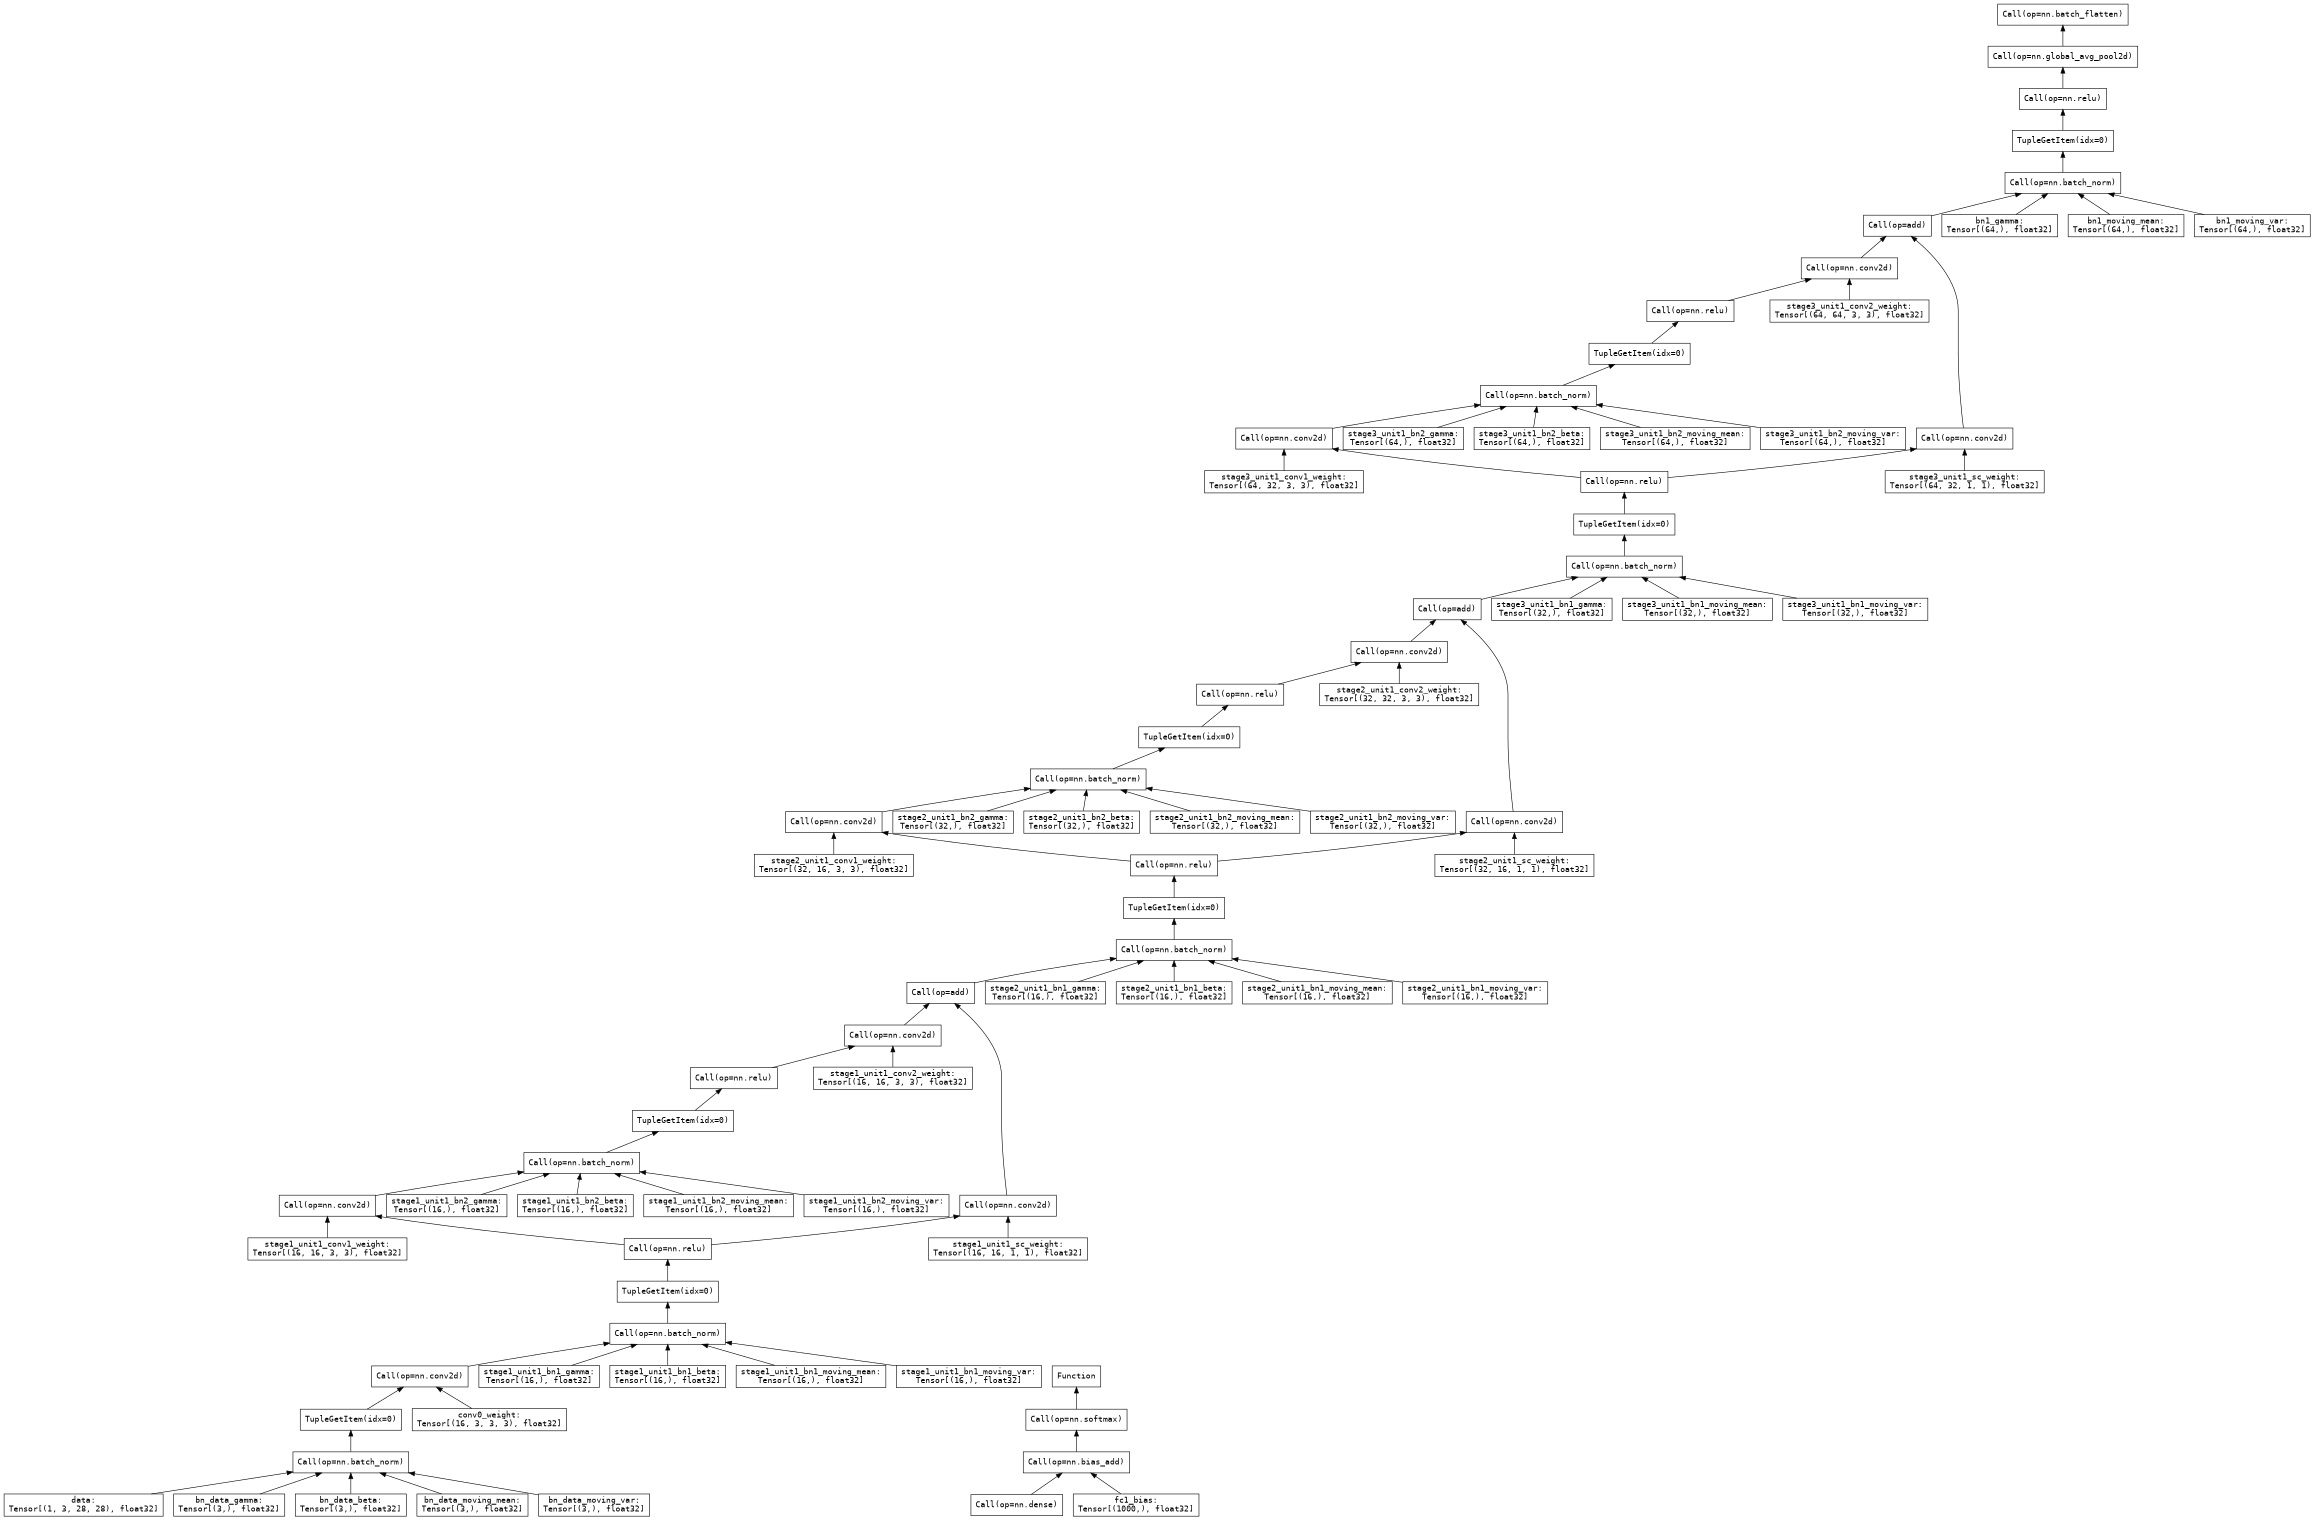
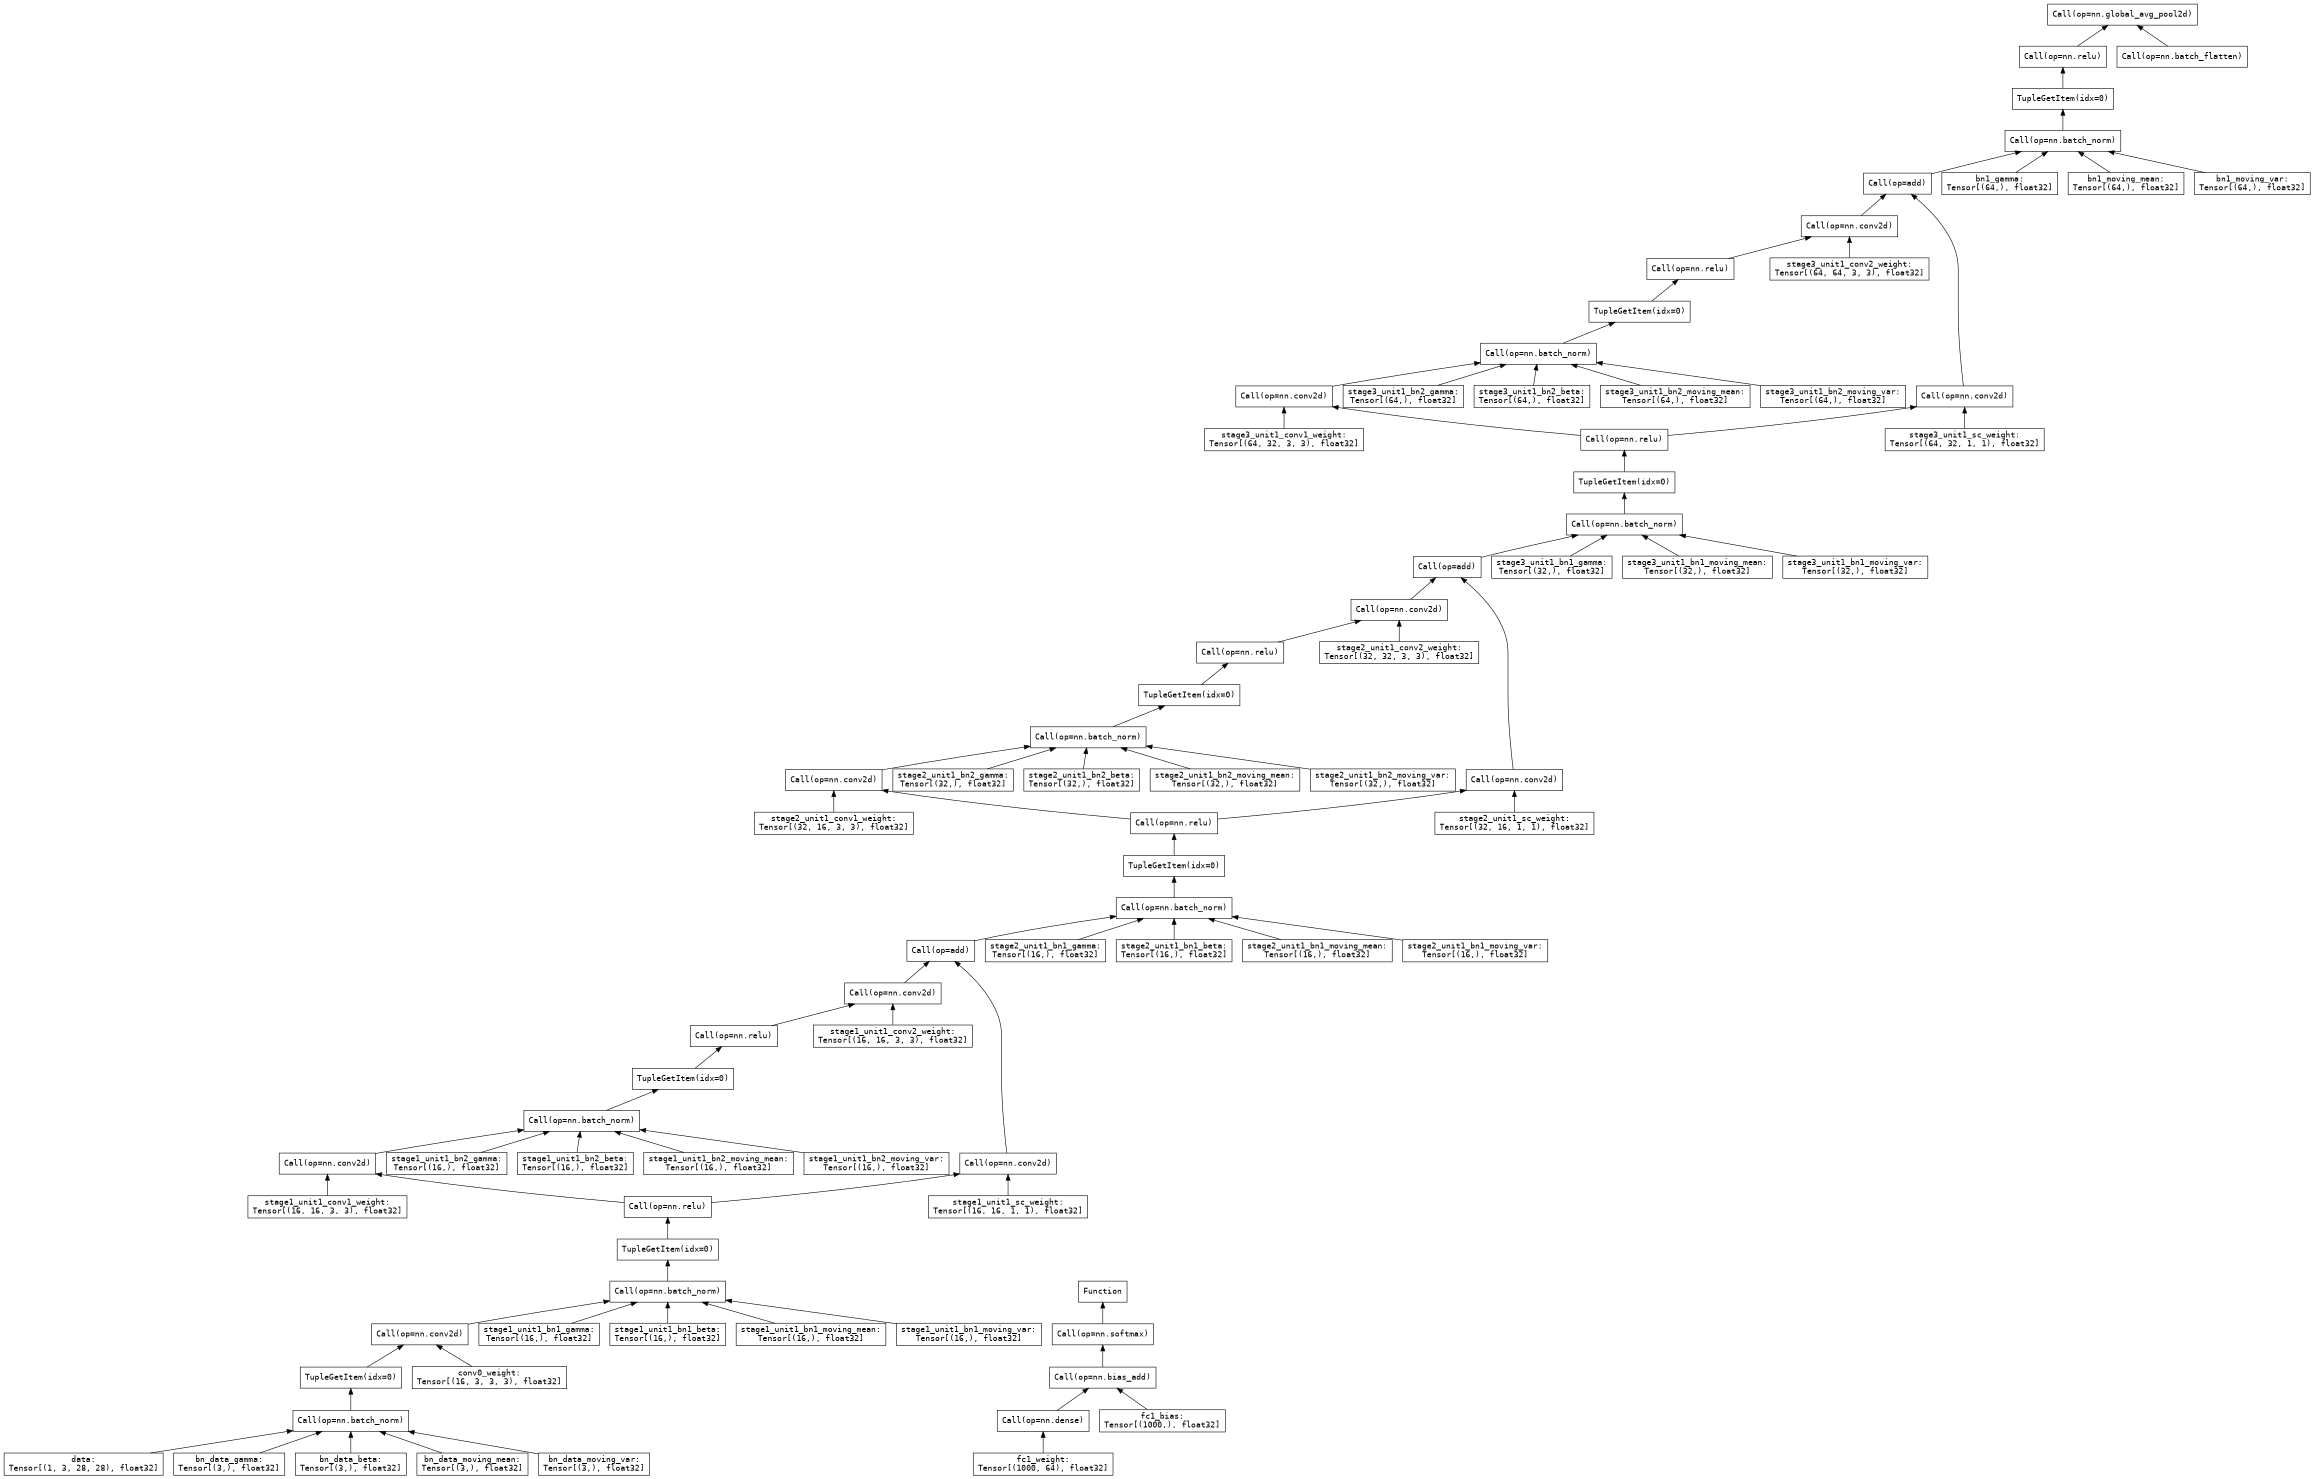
(2063, 39) -> (2155, 37)
none -> (1043, 1464)
